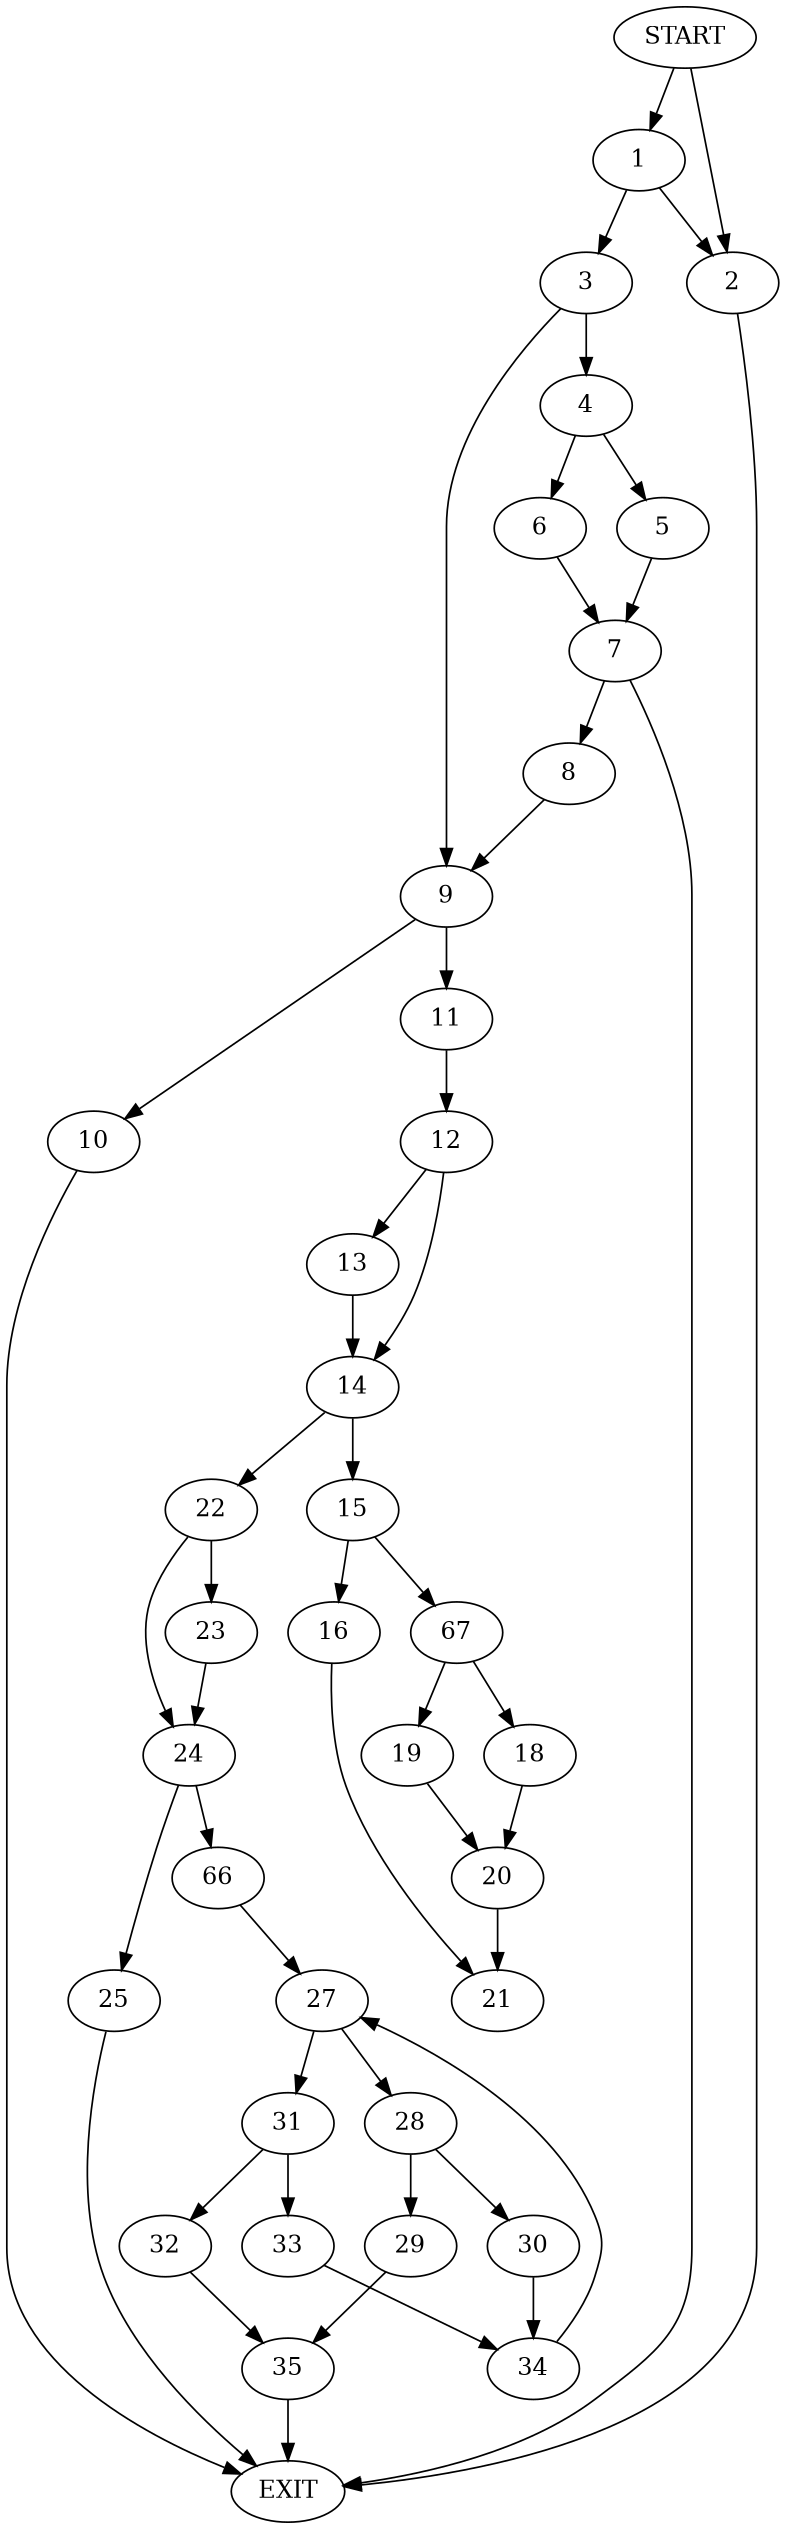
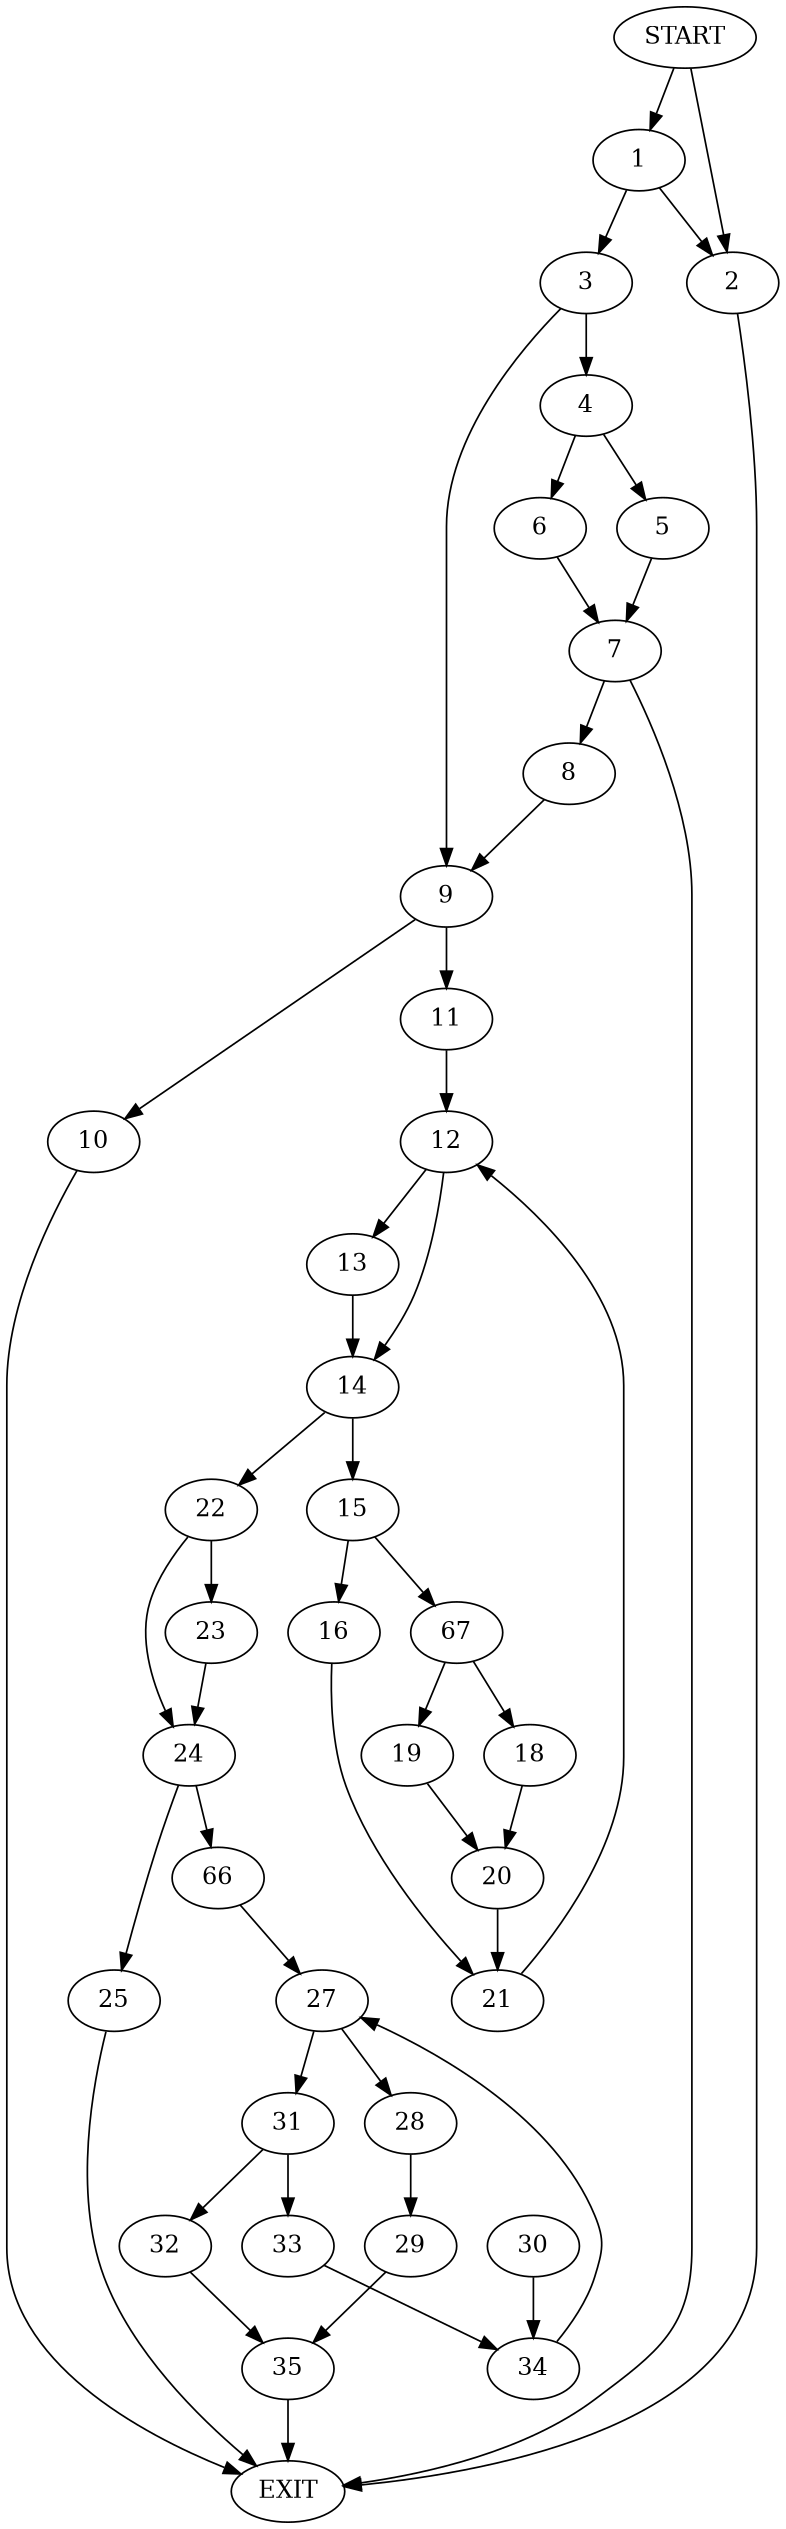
none -> (624, 1565)
(466, 2179) -> none
